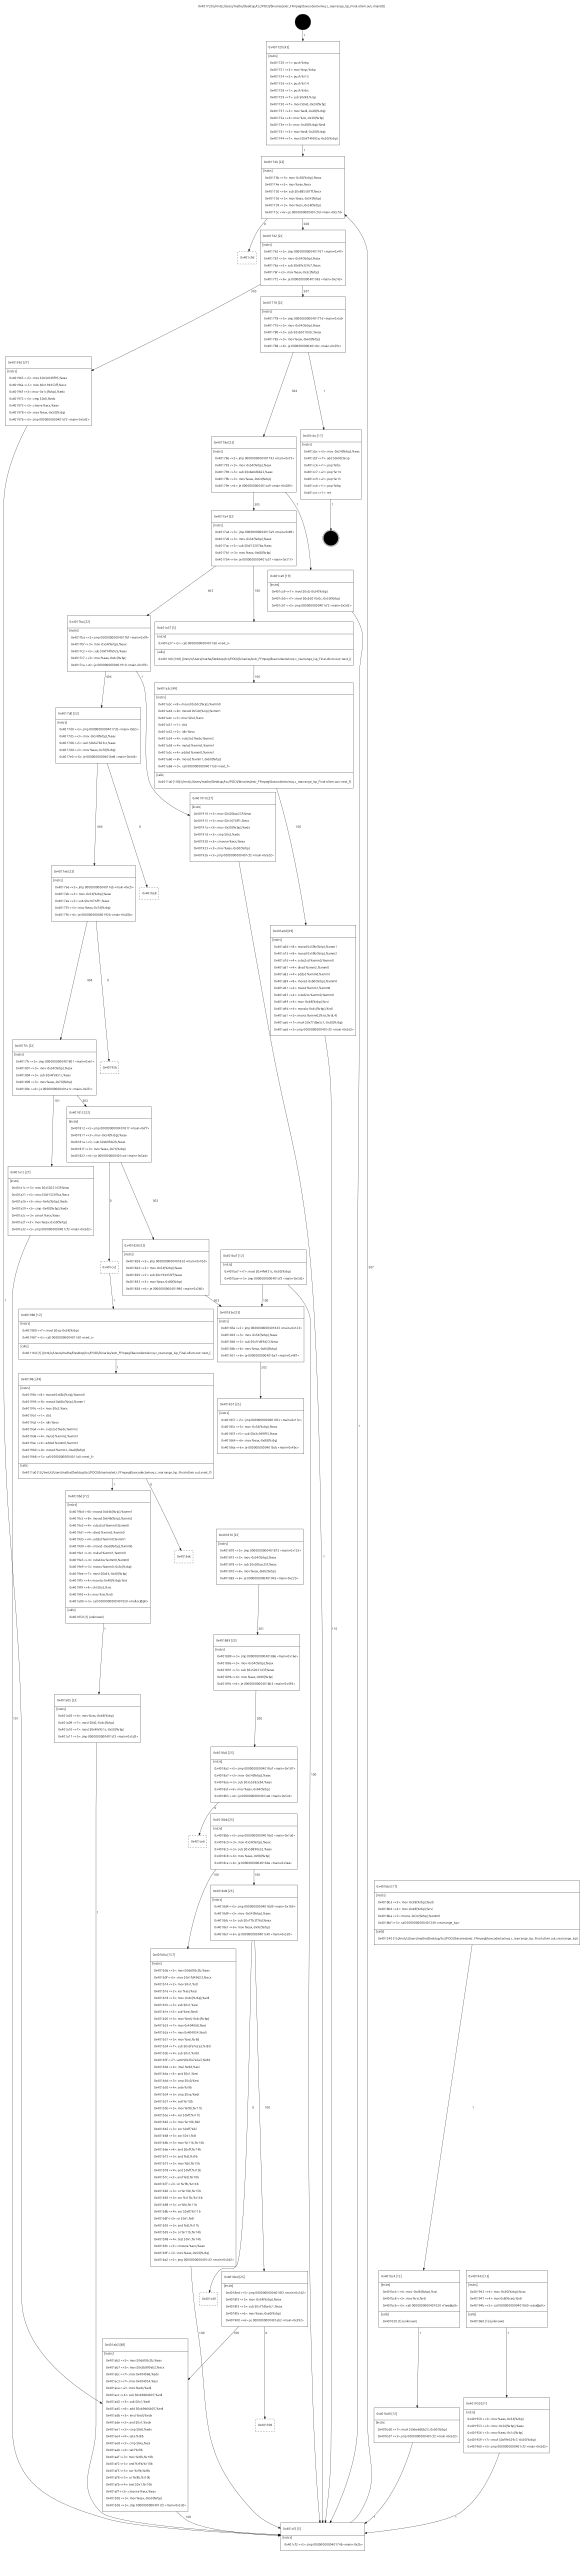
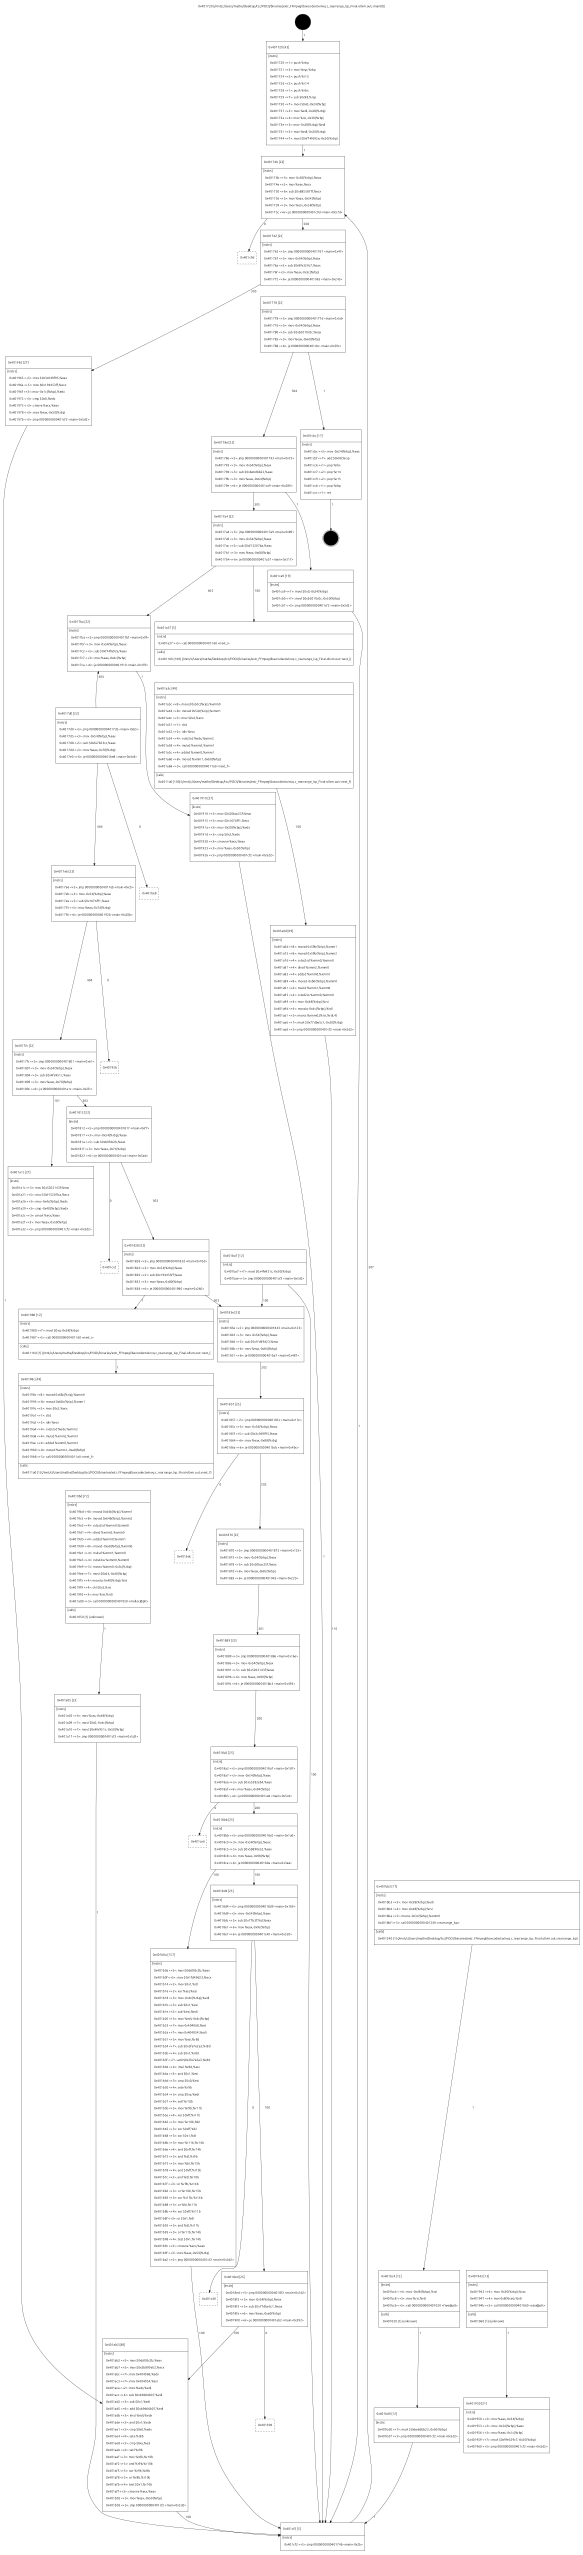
(303, 290) -> none
(254, 673) -> none
(104, 688) -> (96, 690)
(111, 1290) -> (140, 1301)
(112, 1483) -> none
none -> (260, 1490)
(164, 1513) -> (209, 1499)
none -> (254, 1807)
(12, 1988) -> none
(450, 2517) -> none
